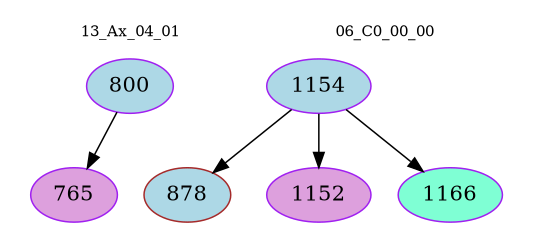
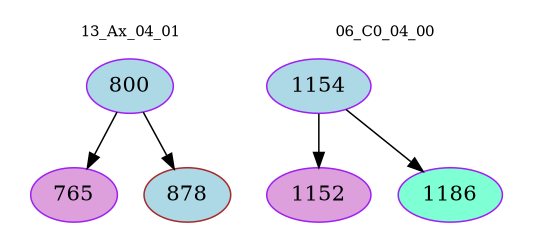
(385, 32) -> (385, 32)
(265, 131) -> (155, 134)
(450, 195) -> (450, 195)
